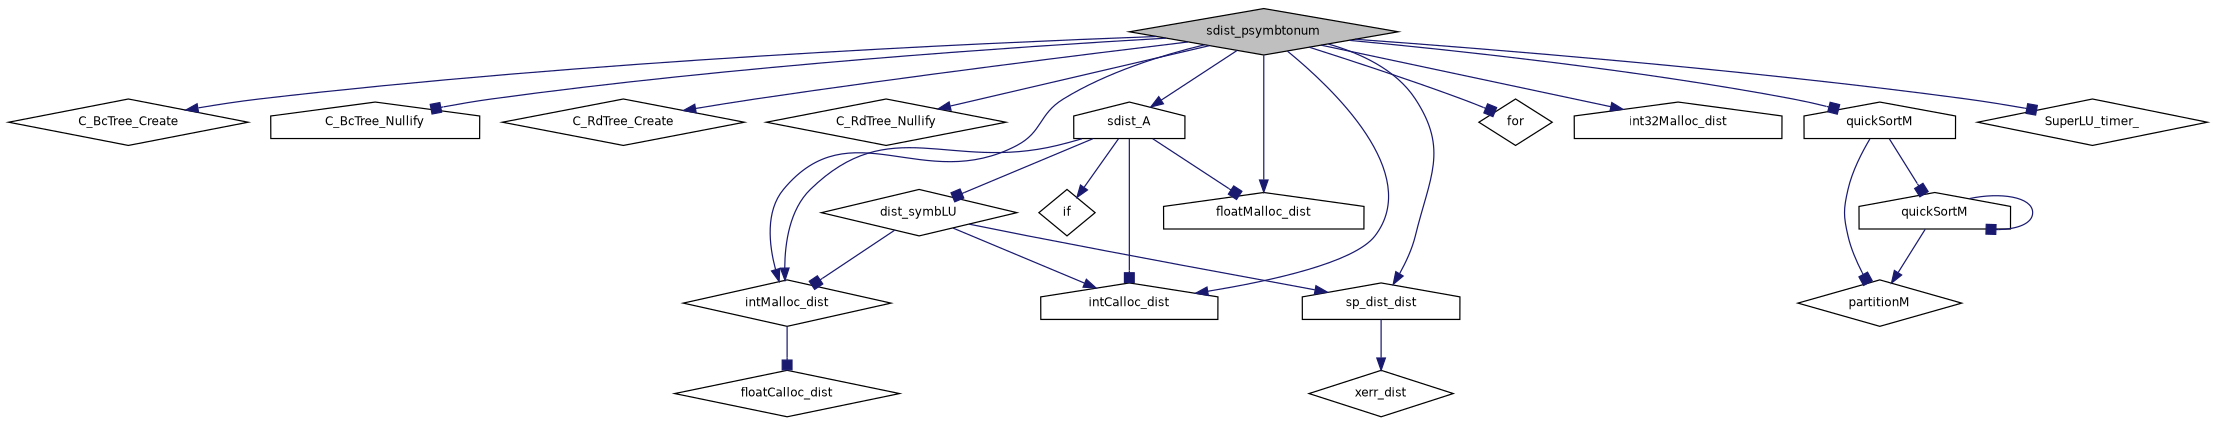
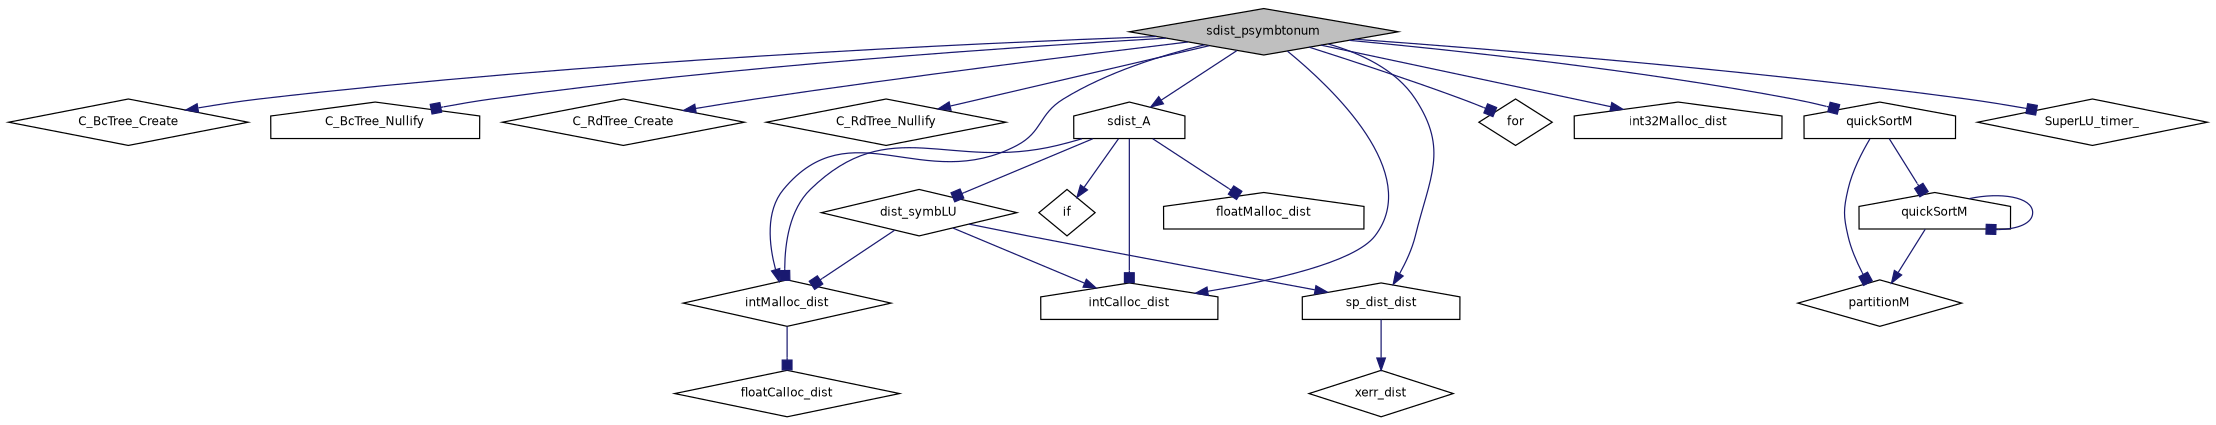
(1264, 117) -> none
(899, 148) -> (899, 148)
